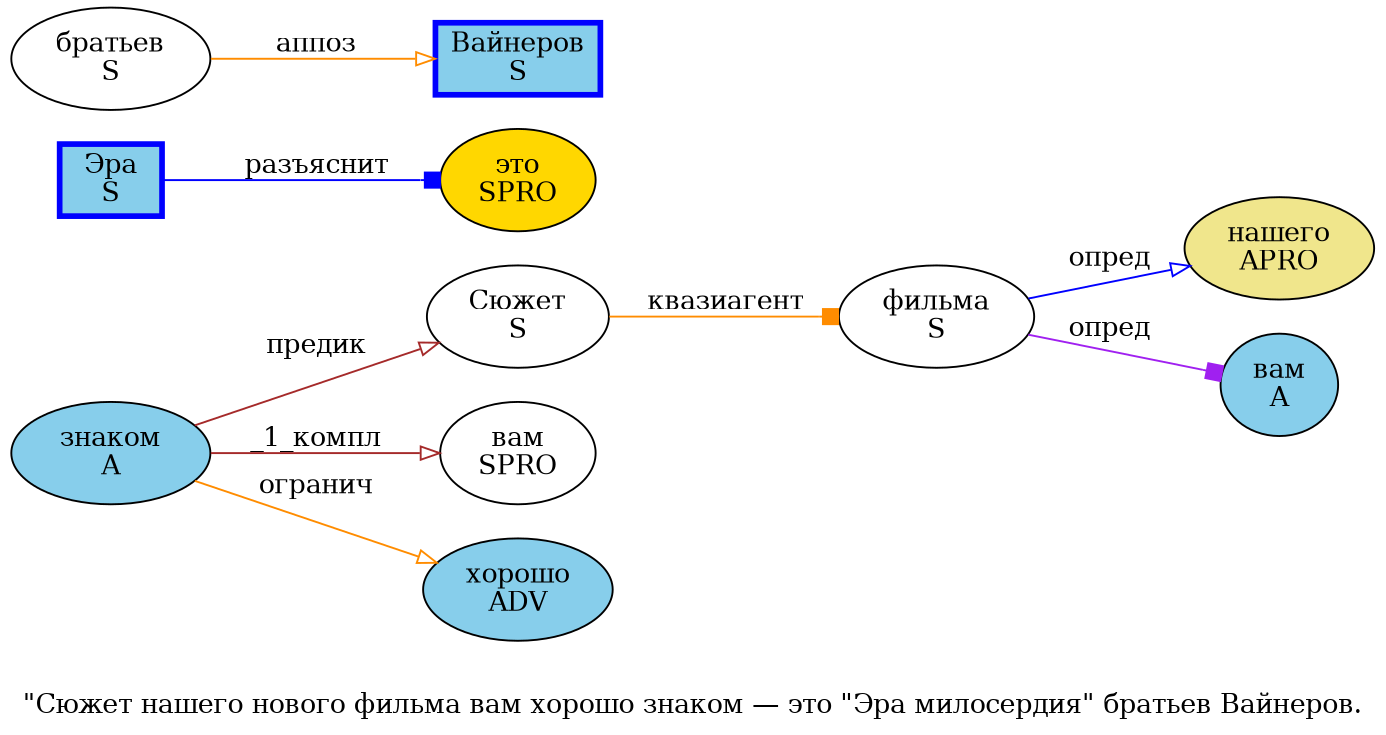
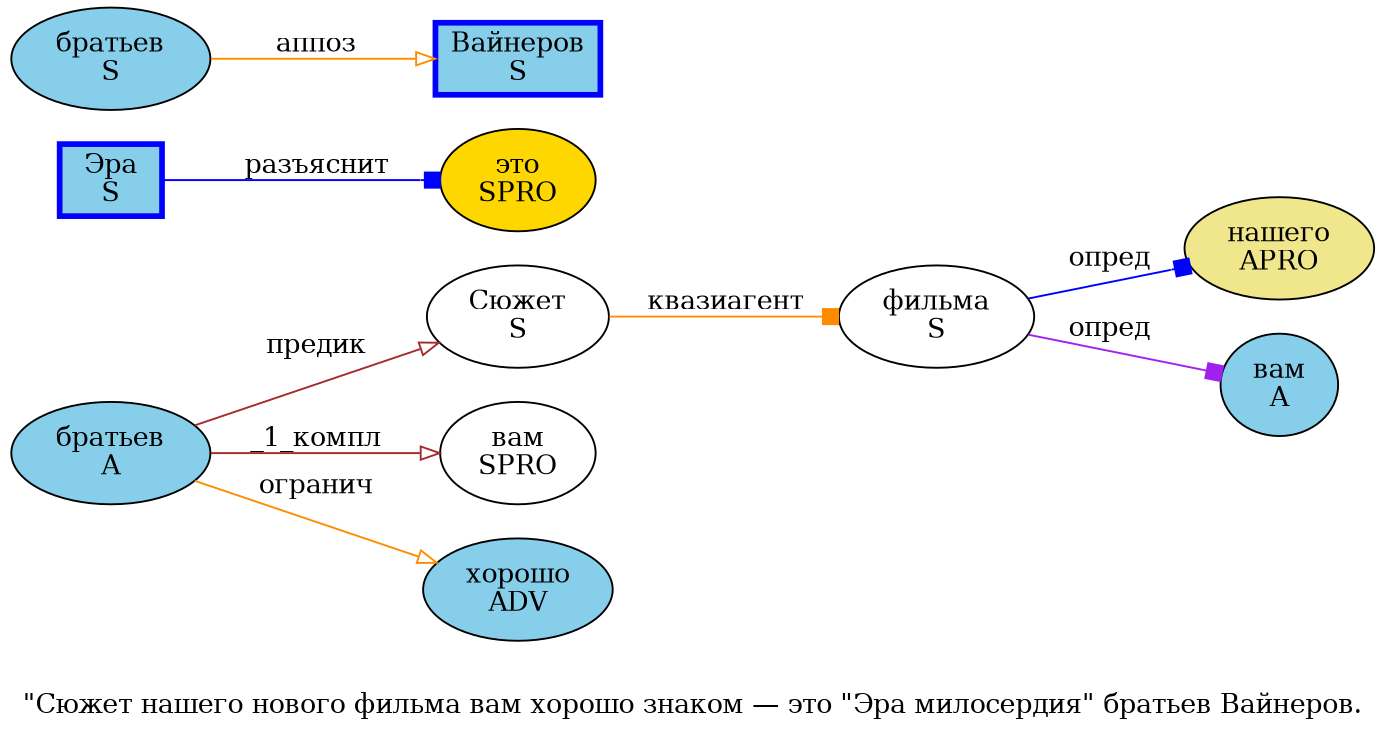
(111, 59) -> (111, 59)
(1100, 284) -> (1100, 284)
(111, 453) -> (111, 453)
